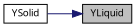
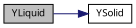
(60, 14) -> (66, 14)
